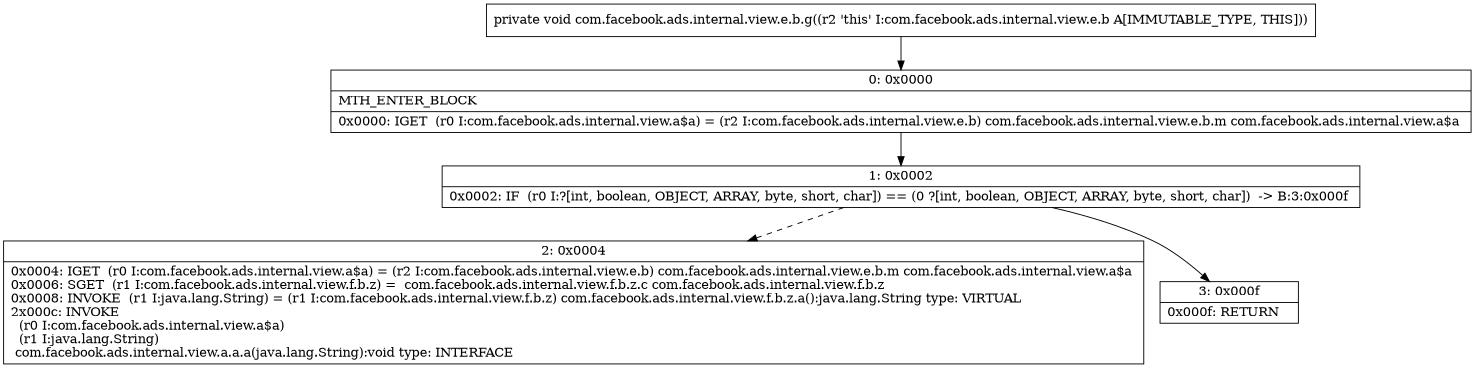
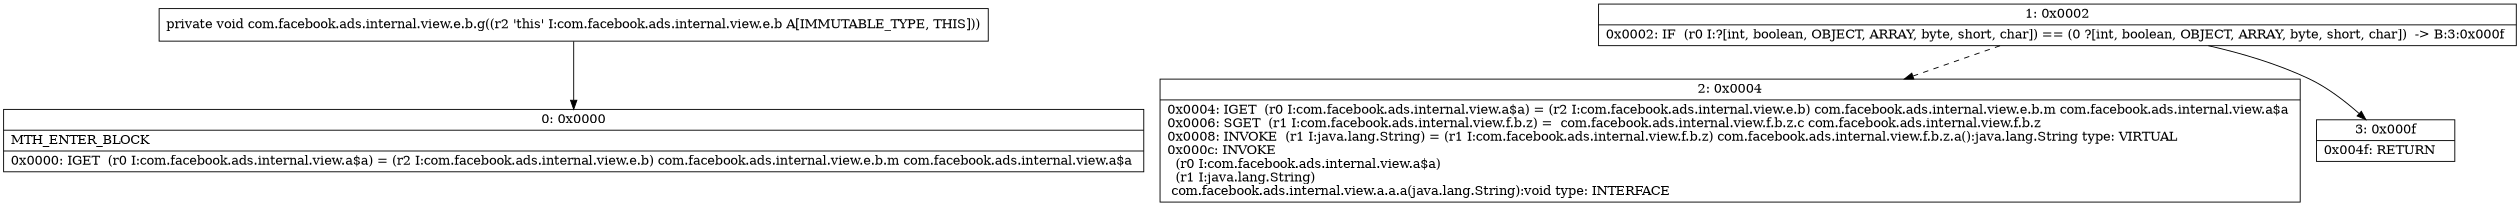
(901, 145) -> none
(70, 312) -> (1226, 151)
(1229, 312) -> (2386, 151)
